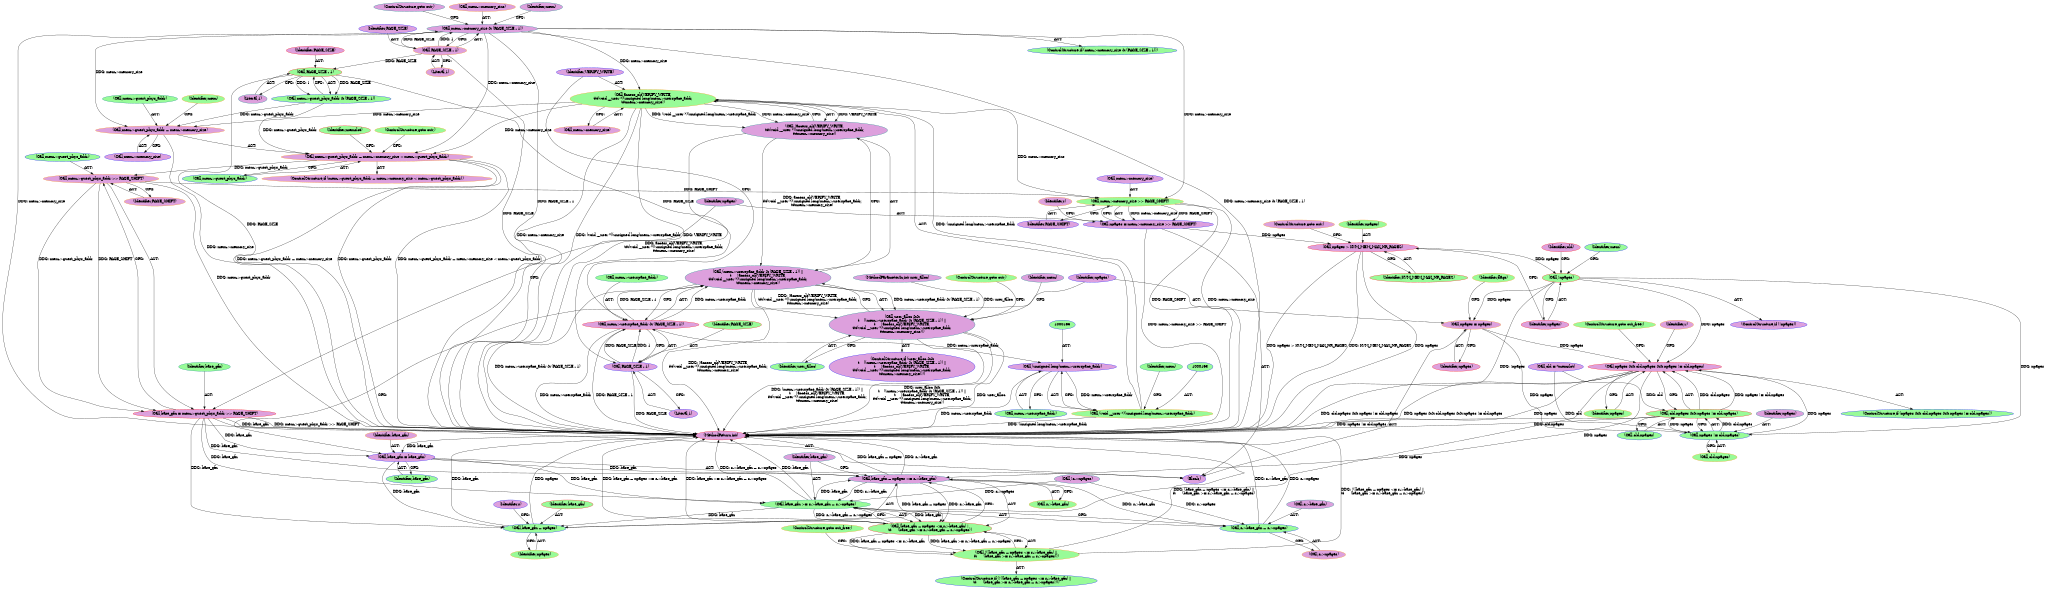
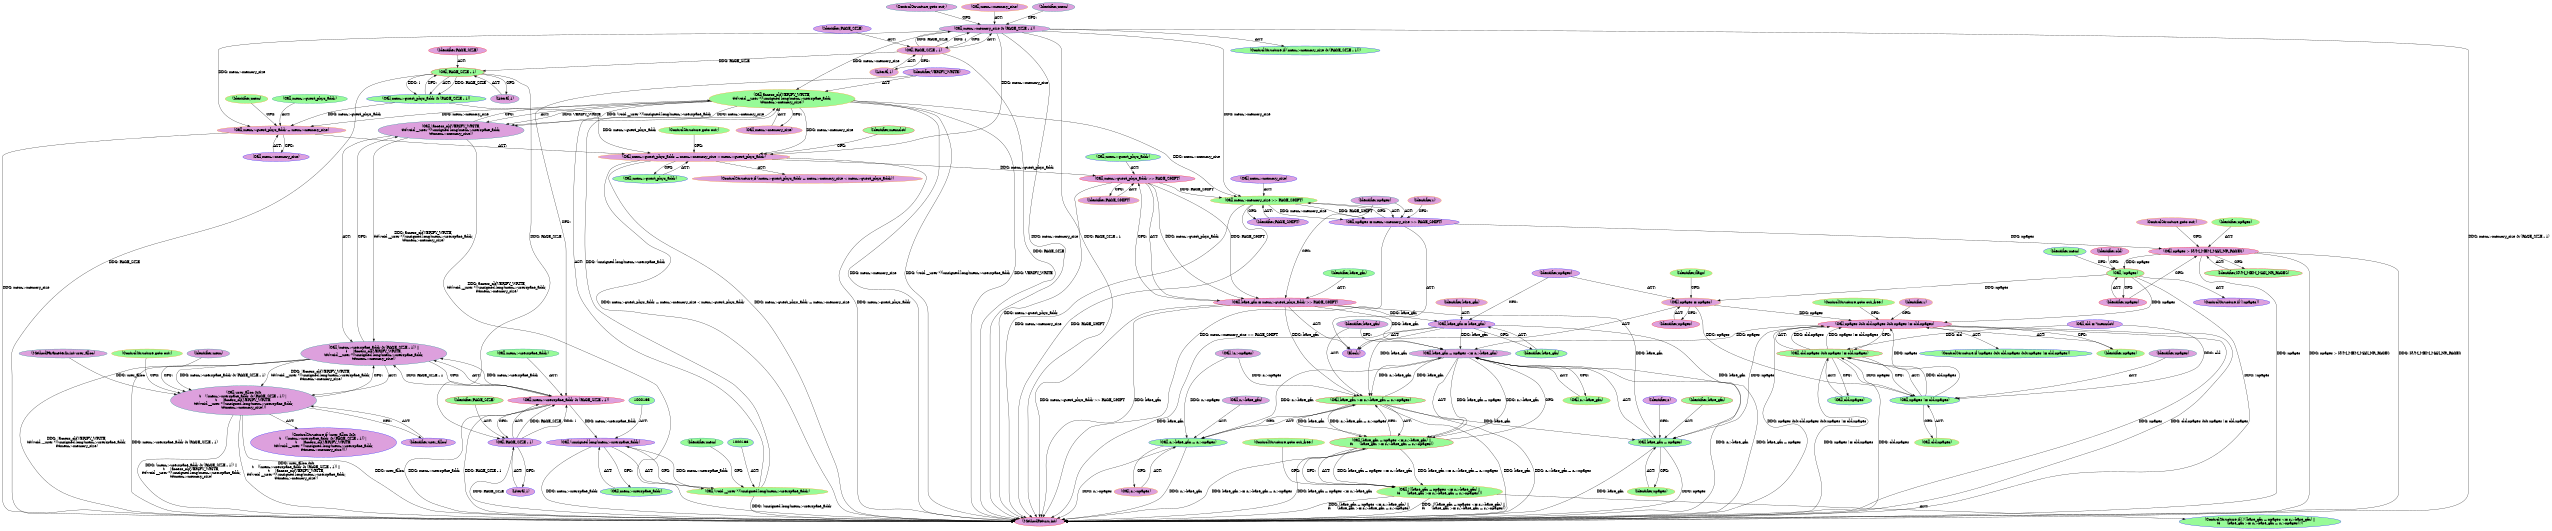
(101, 179) -> (1137, 179)
(1984, 304) -> none
(797, 367) -> (428, 443)
(540, 437) -> (1202, 349)
(816, 504) -> (1371, 400)
